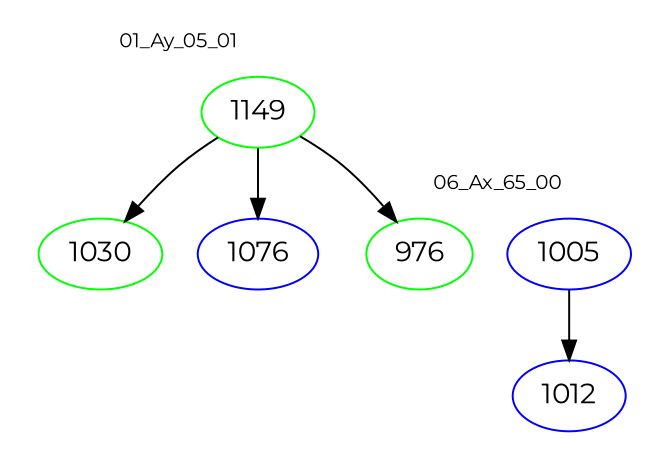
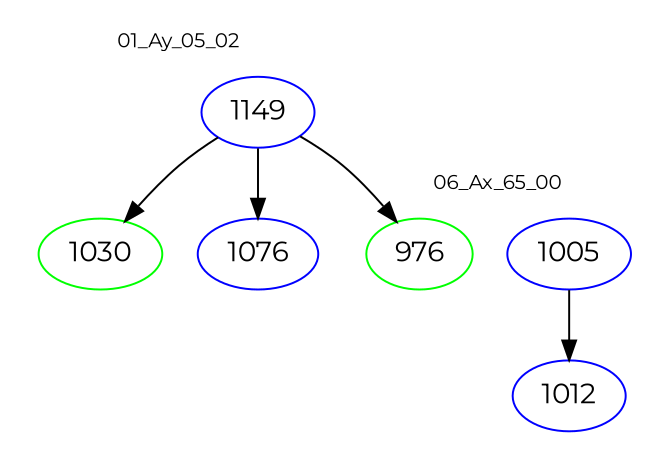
(179, 42) -> (179, 42)
(258, 112) -> (258, 112)
